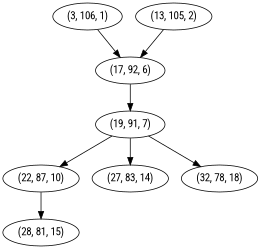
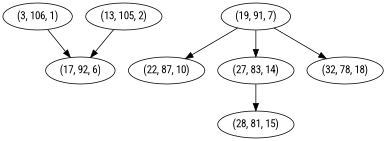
(130, 94) -> none
(41, 202) -> (256, 94)
